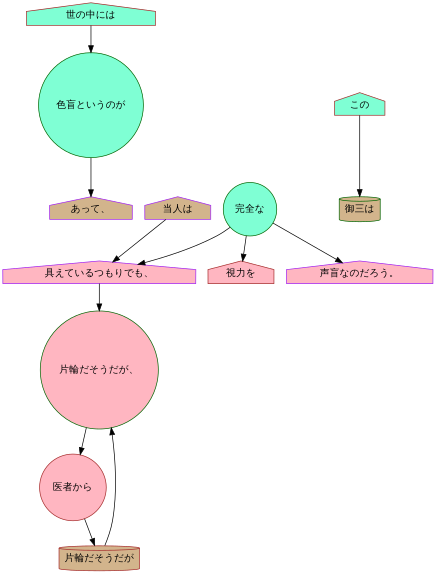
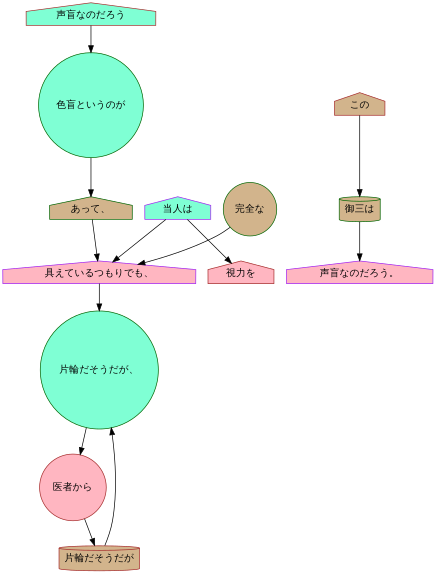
(91, 15) -> (91, 15)
(360, 105) -> (360, 105)
(91, 209) -> (91, 209)
(178, 209) -> (178, 209)
(250, 209) -> (250, 209)
none -> (95, 237)
(305, 241) -> (360, 238)
(245, 245) -> (205, 237)
(99, 370) -> (99, 370)
